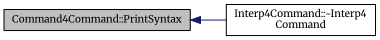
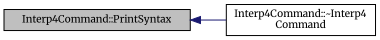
(97, 20) -> (97, 20)
